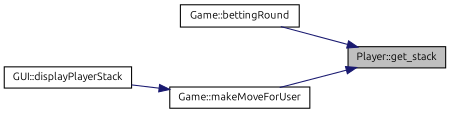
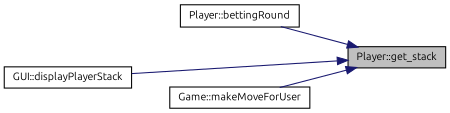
(240, 16) -> (240, 16)
(145, 87) -> (234, 67)
